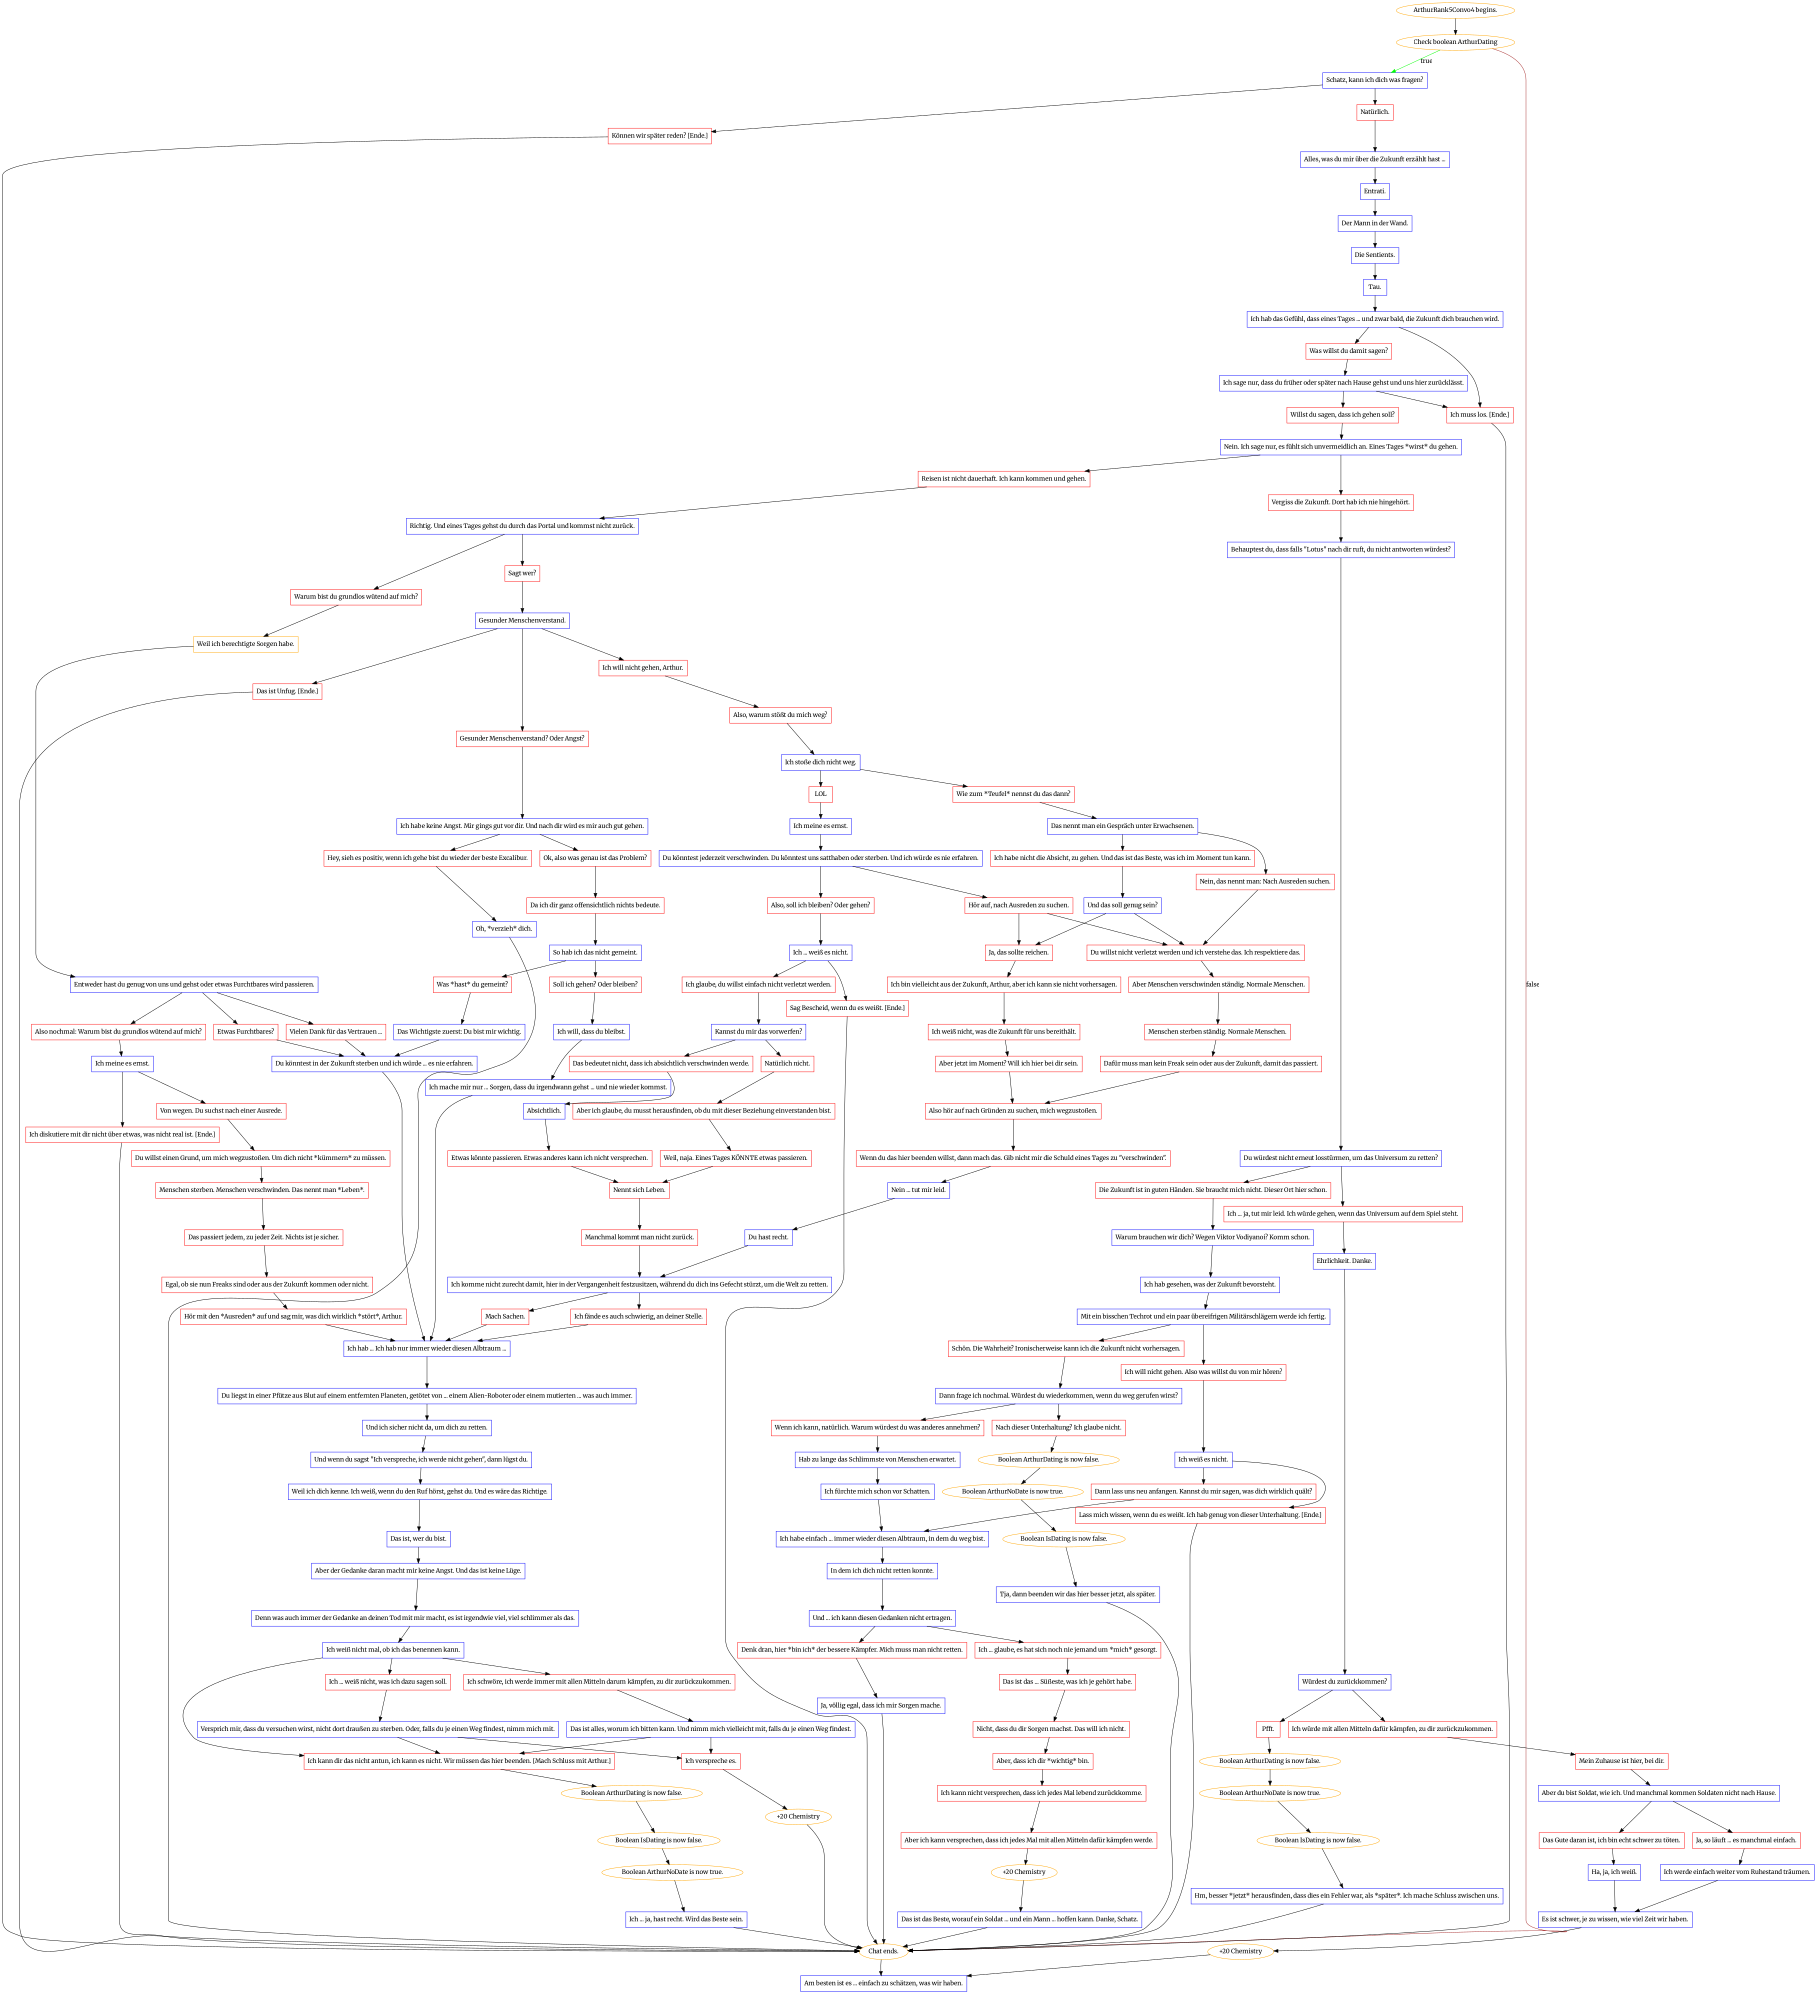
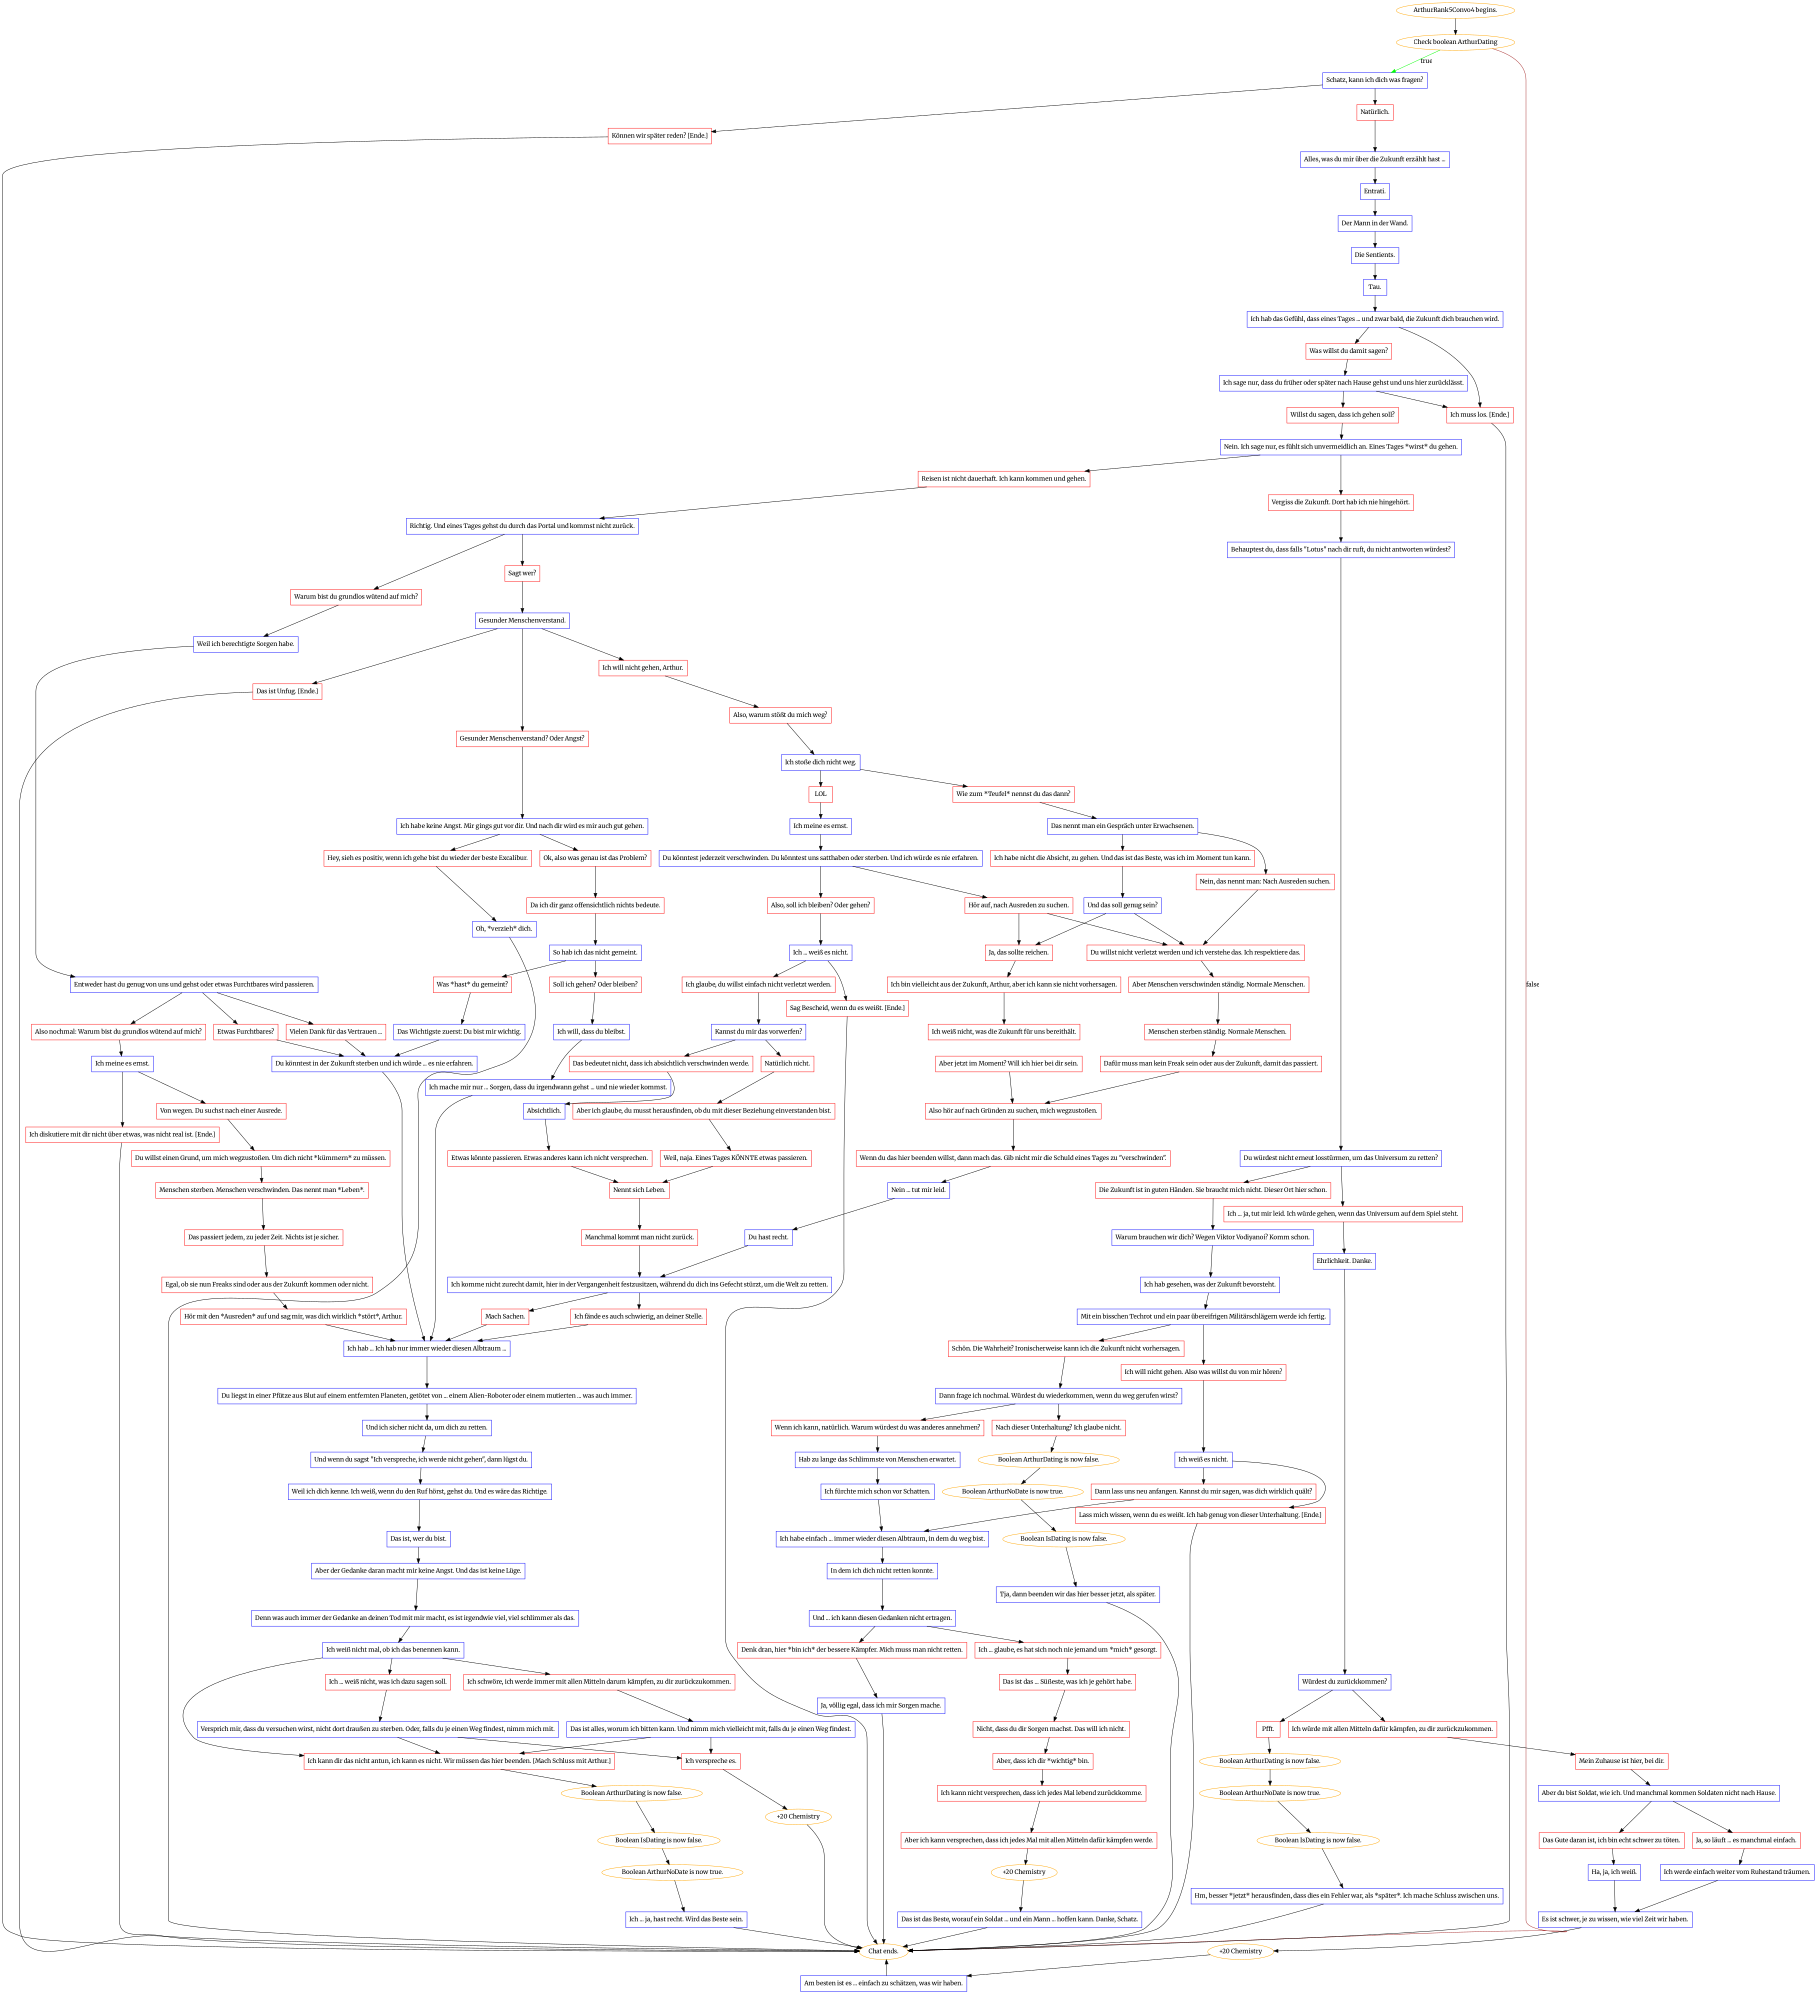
(246, 644) -> (246, 644)
(1006, 1046) -> none
(881, 1965) -> (887, 1970)
